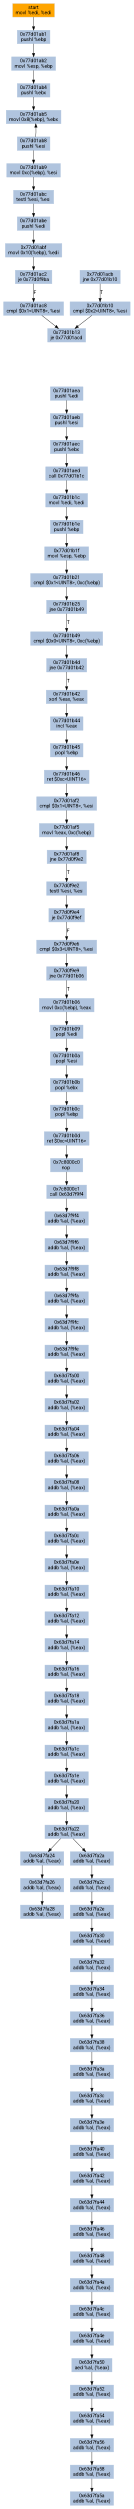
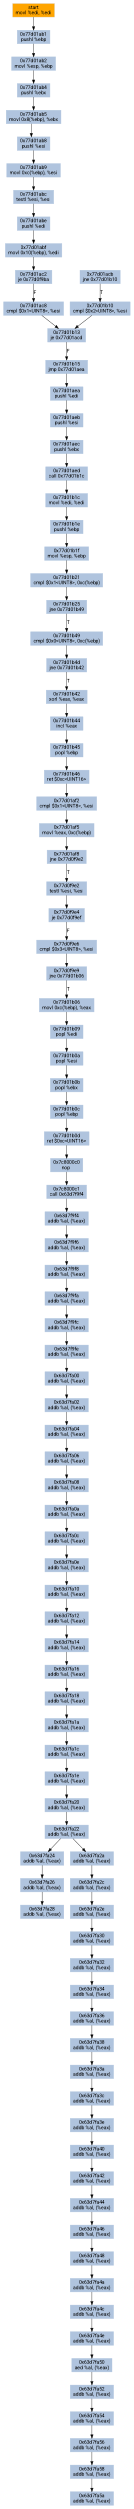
(36, 132) -> (31, 128)
none -> (67, 367)
